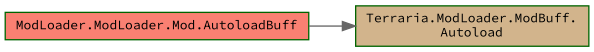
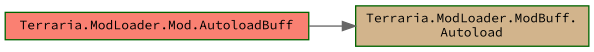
(157, 26) -> (157, 26)
